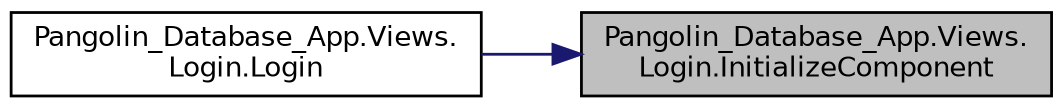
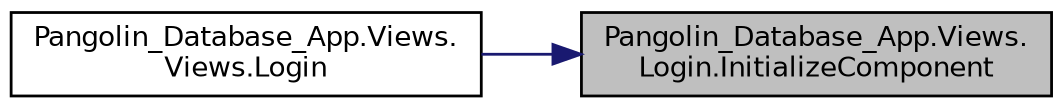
(246, 54) -> (246, 54)
